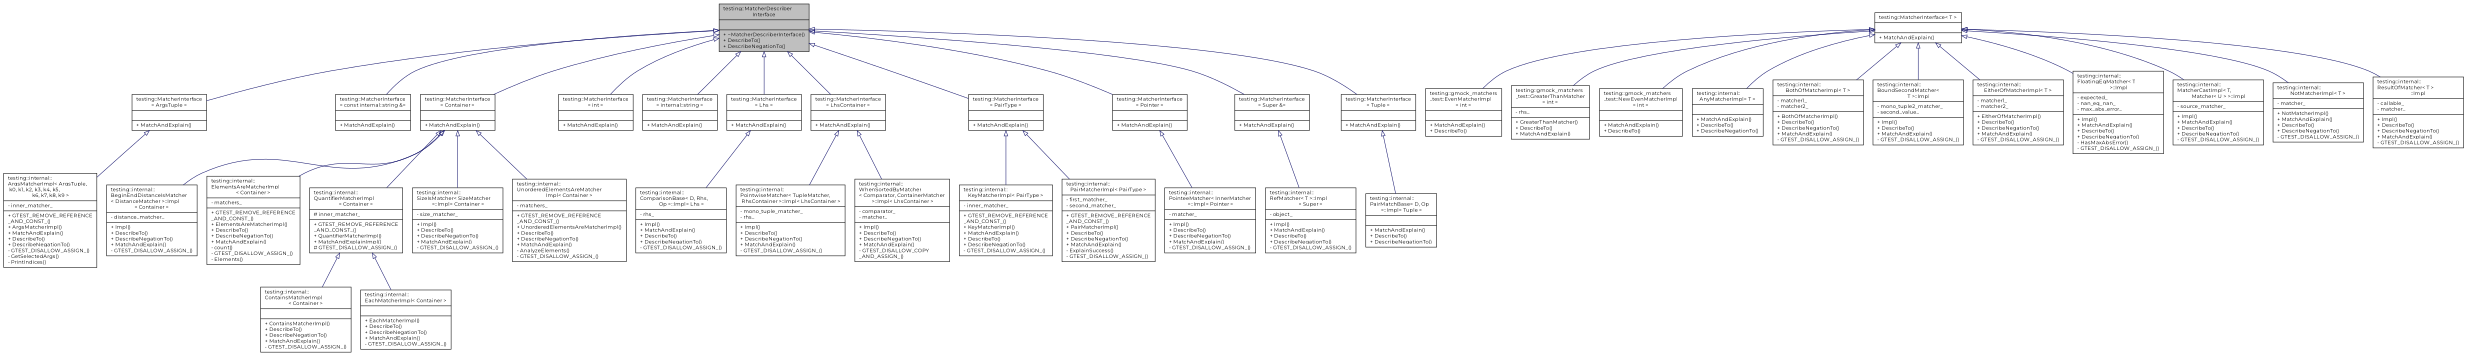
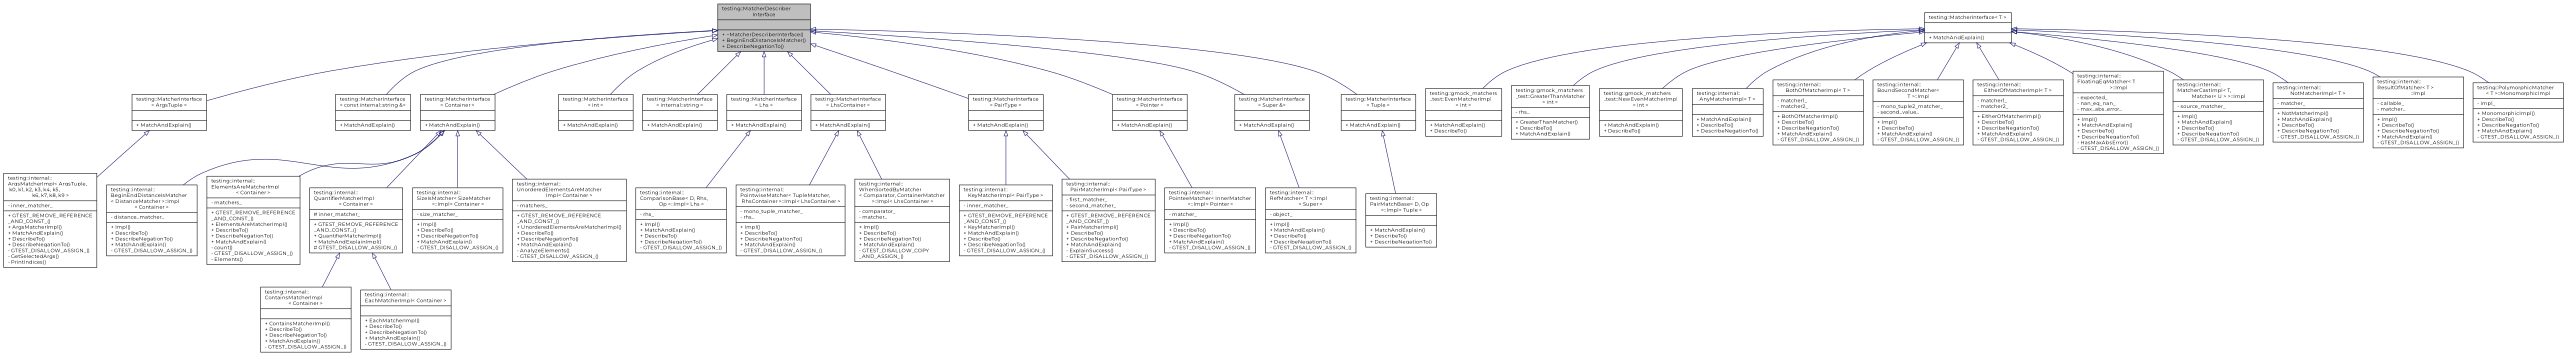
(742, 40) -> (764, 40)
none -> (2518, 112)
